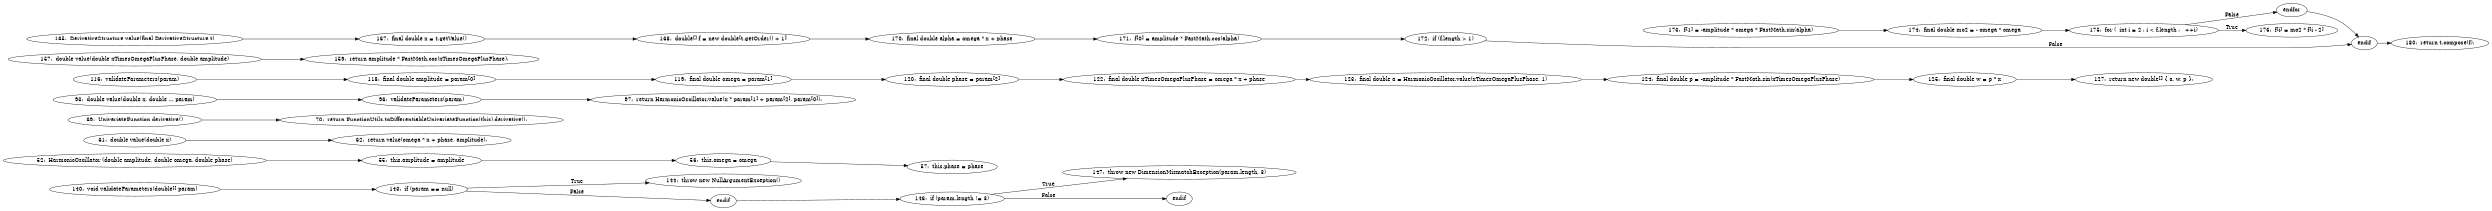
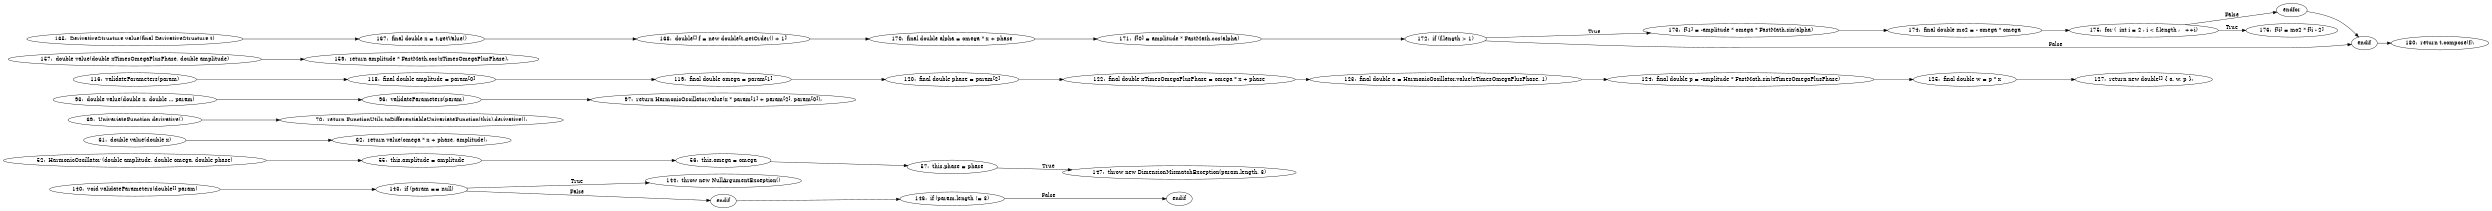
none -> (1566, 35)
(1057, 187) -> (1032, 169)
